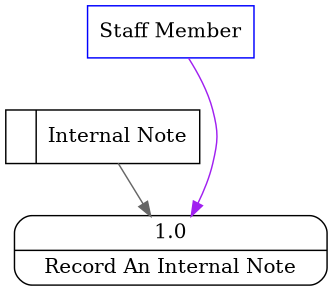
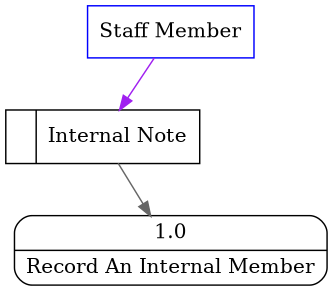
(217, 129) -> (141, 78)
(171, 267) -> (171, 267)
